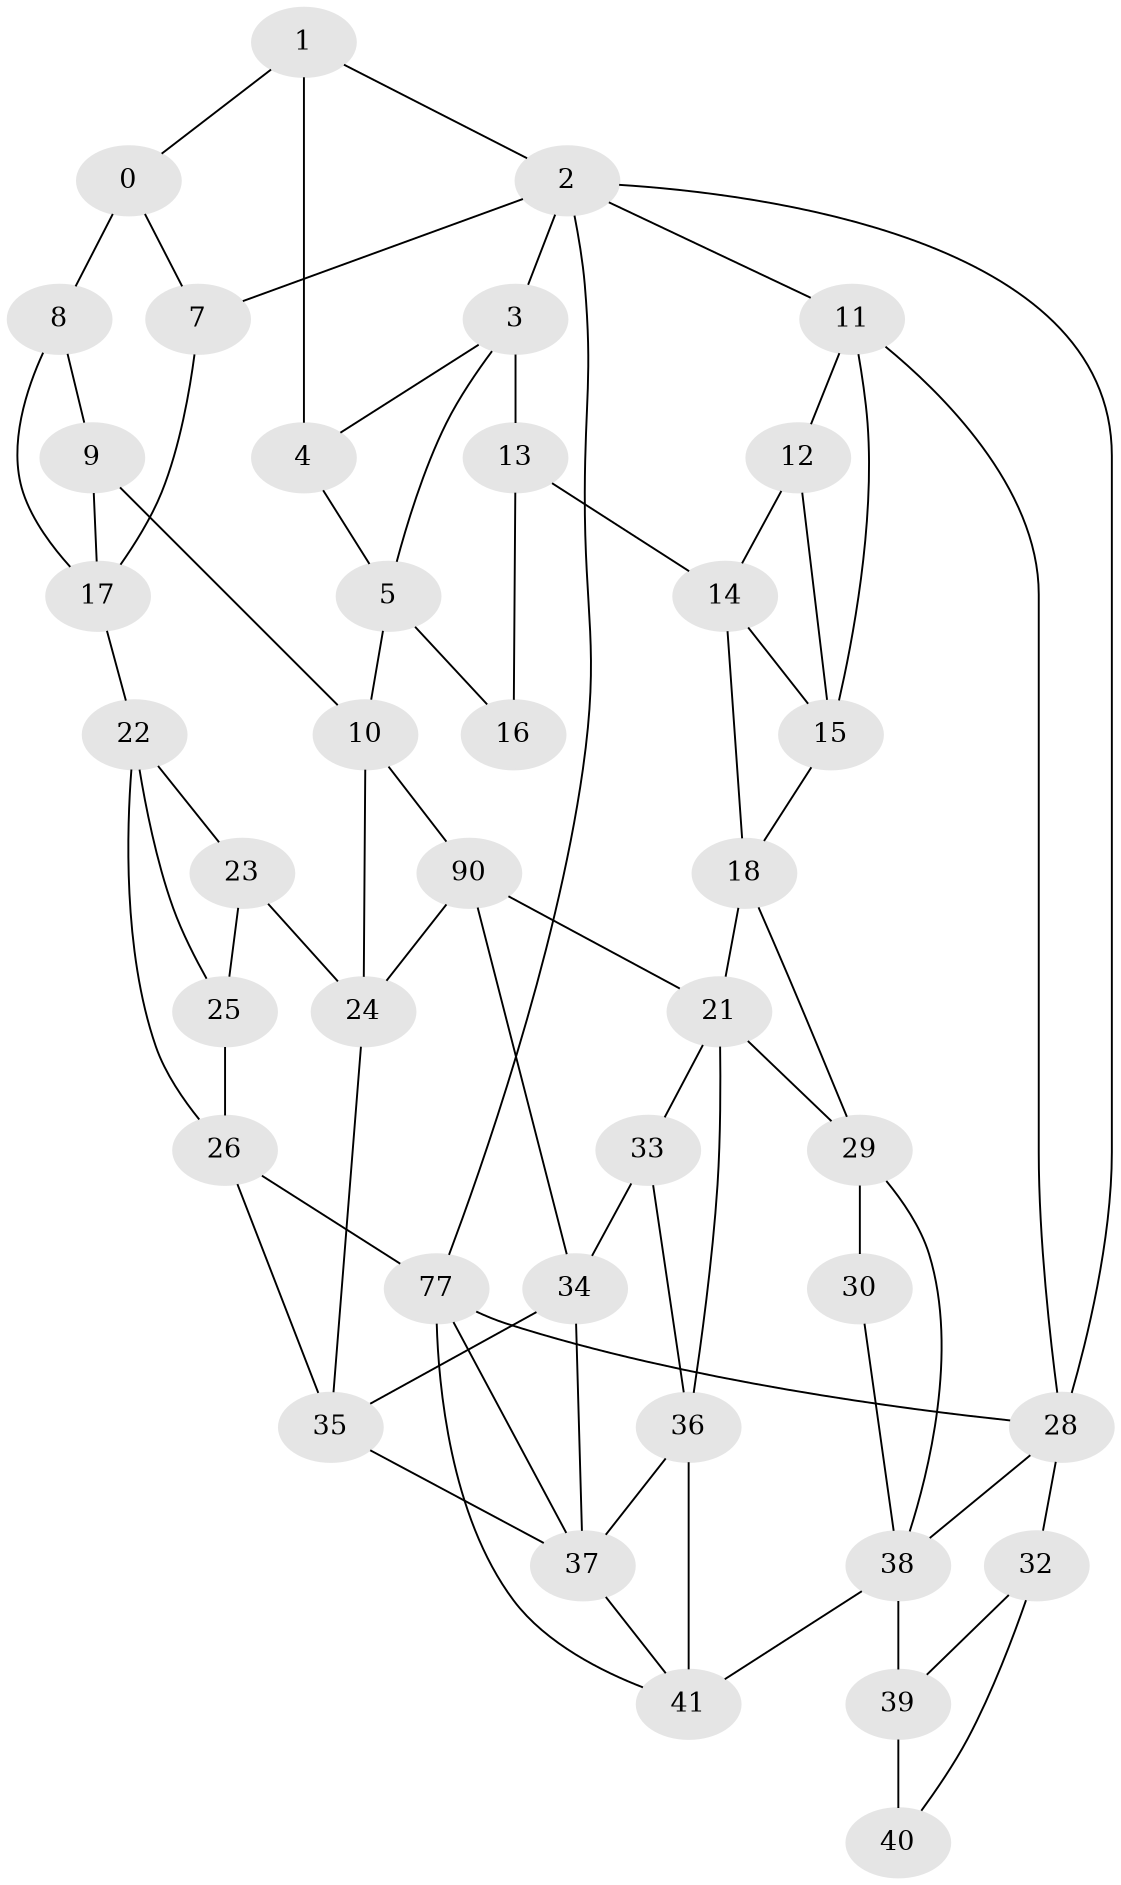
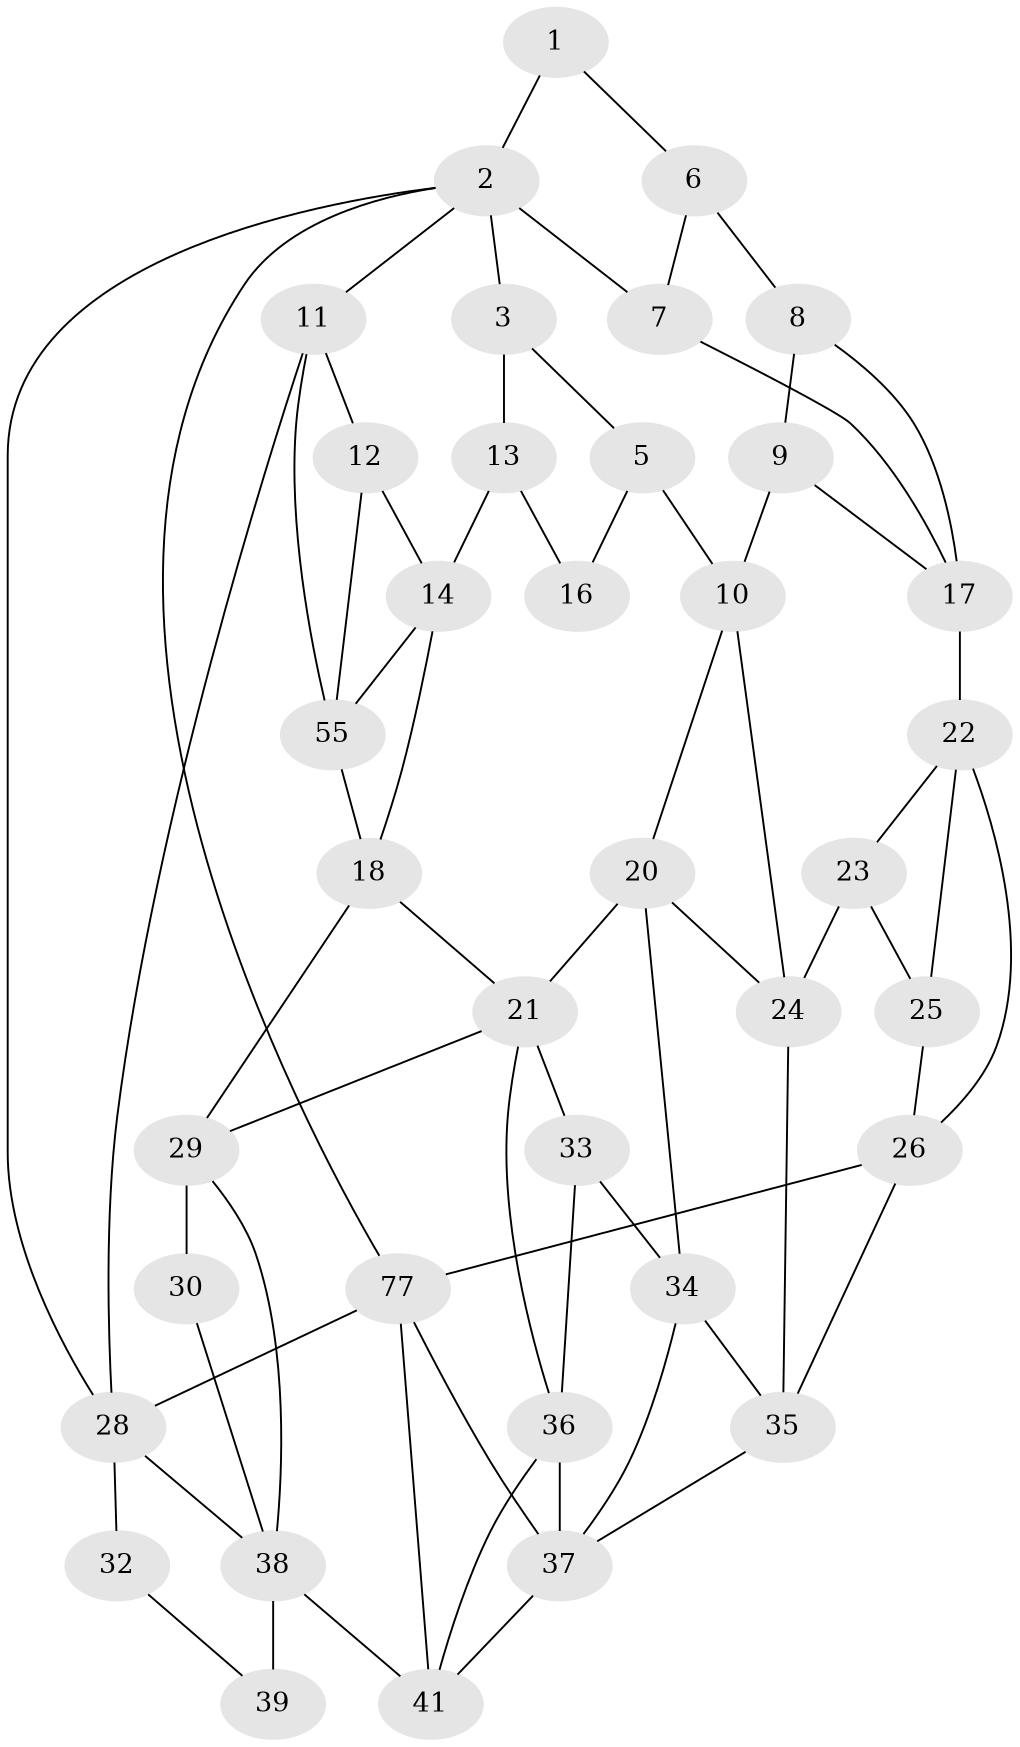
(129, 181) -> (694, 181)
(304, 458) -> none
(831, 735) -> (333, 735)
(469, 873) -> (642, 873)
(898, 1843) -> none
